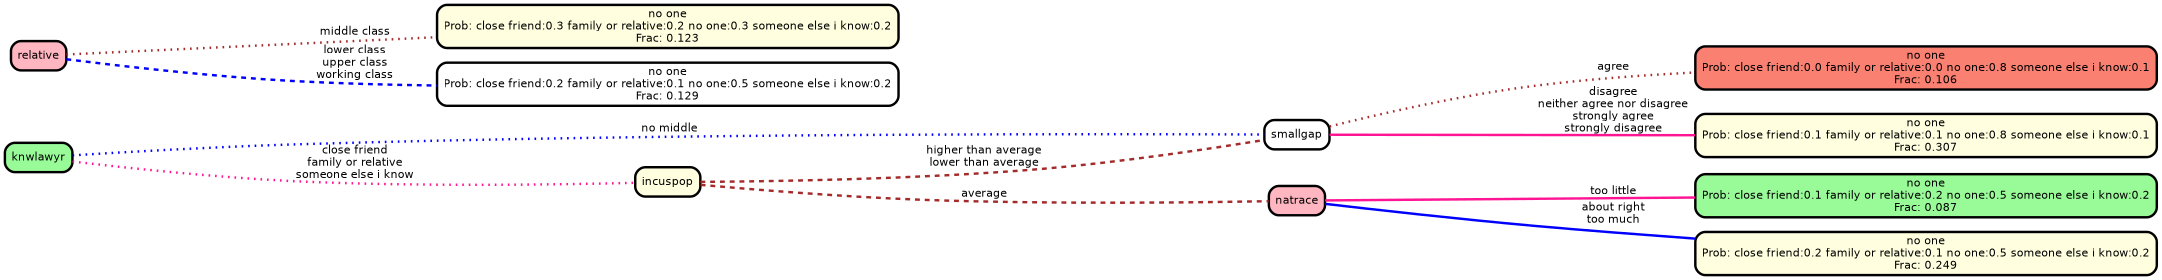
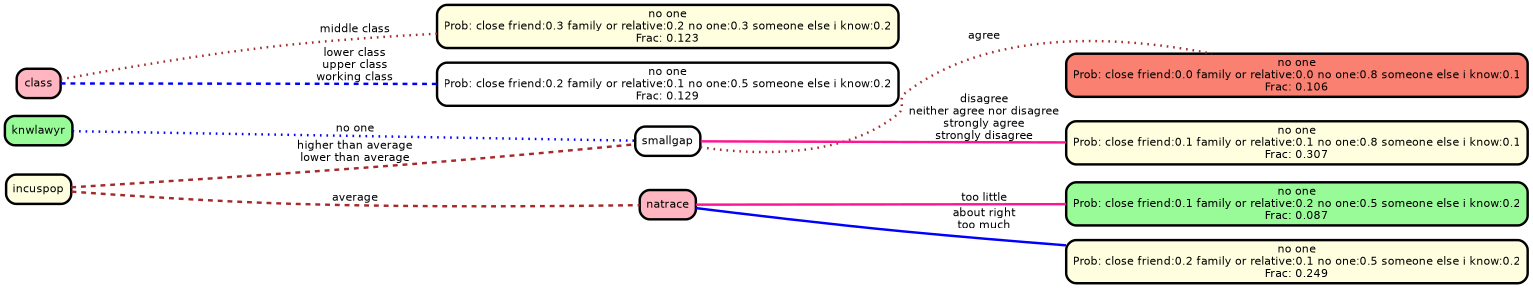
(39, 56) -> (39, 83)
(668, 129) -> (353, 129)
(353, 183) -> none
